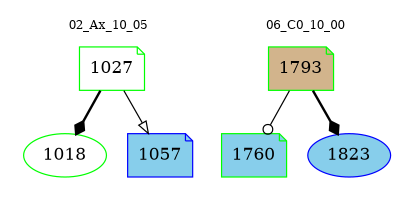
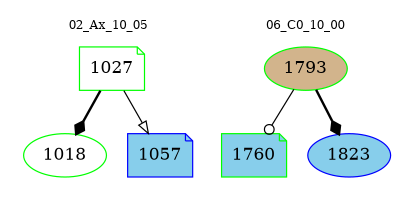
(301, 69) -> (306, 69)
